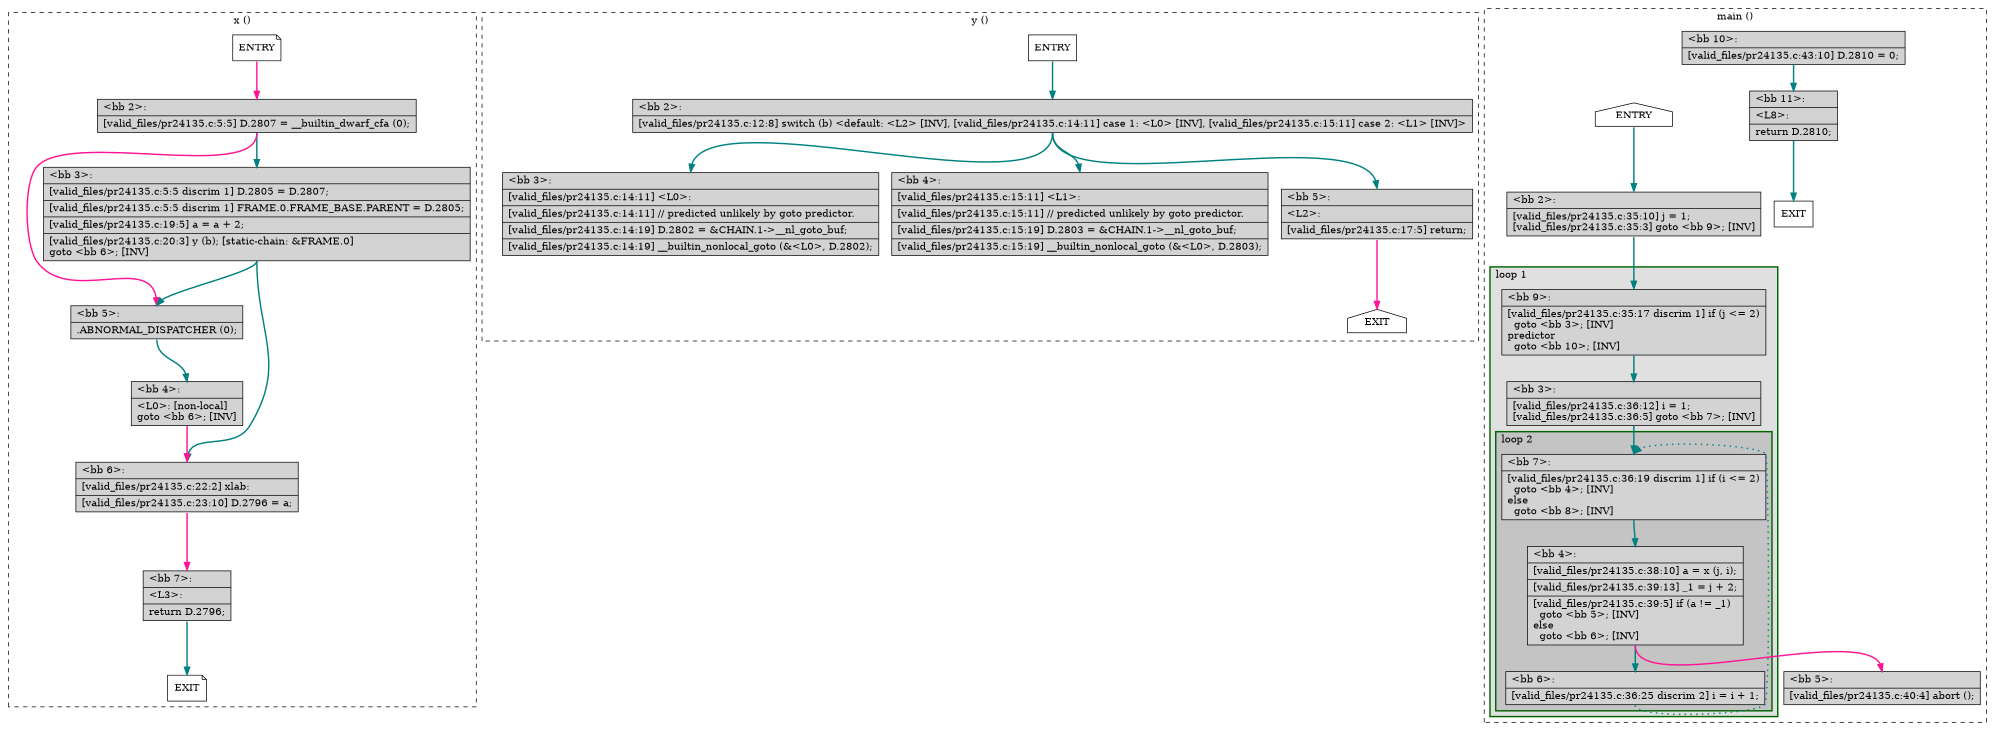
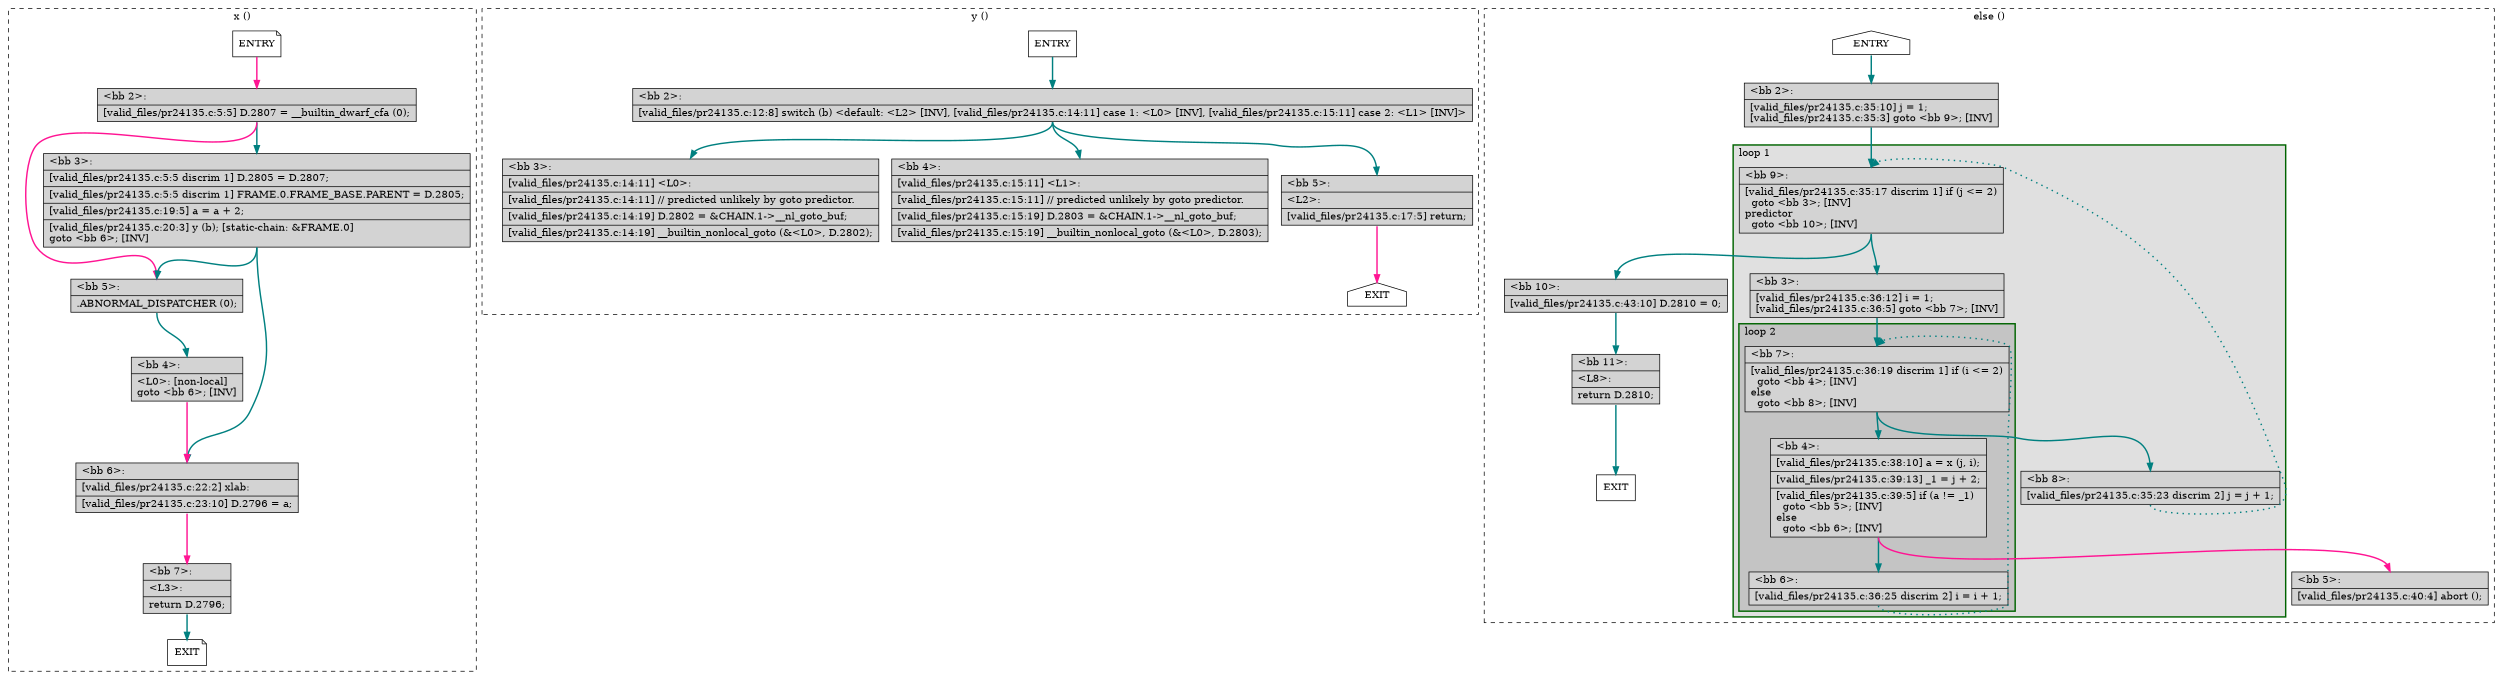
(1735, 17) -> (1989, 17)
none -> (1747, 257)
none -> (2150, 488)
